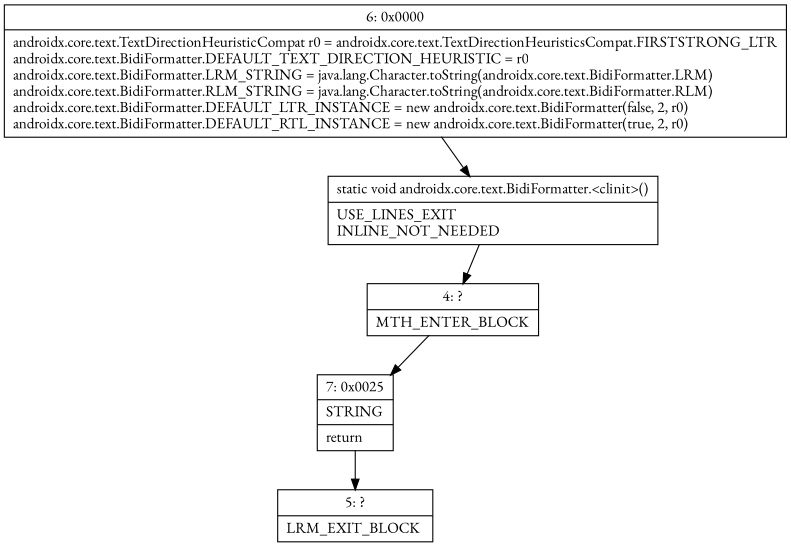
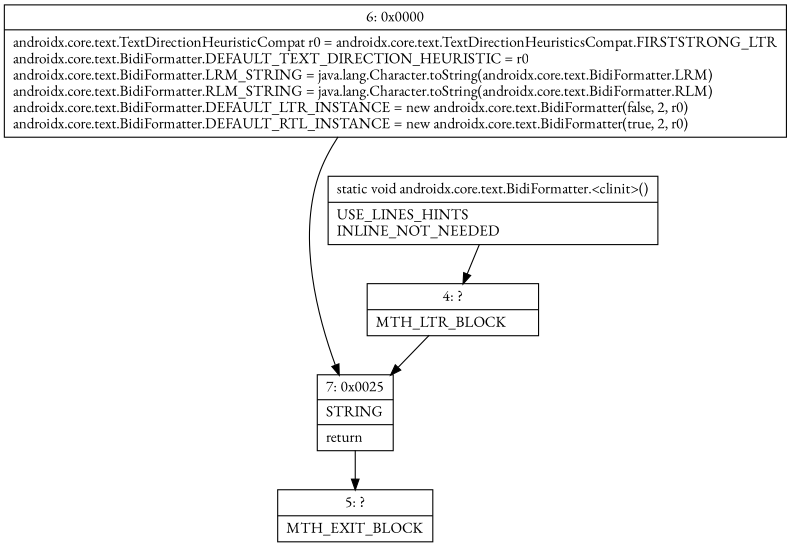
(452, 152) -> (310, 250)
(397, 215) -> (403, 215)
(453, 322) -> (441, 322)
(354, 528) -> (355, 528)
